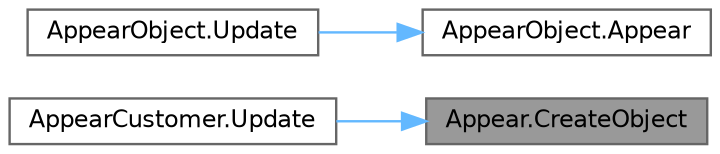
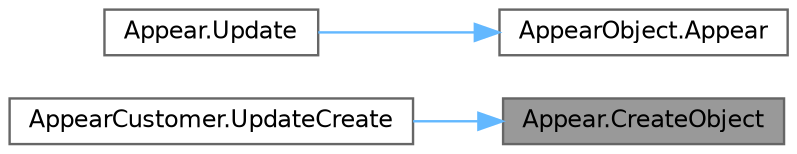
(173, 32) -> (211, 32)
(173, 121) -> (211, 121)
